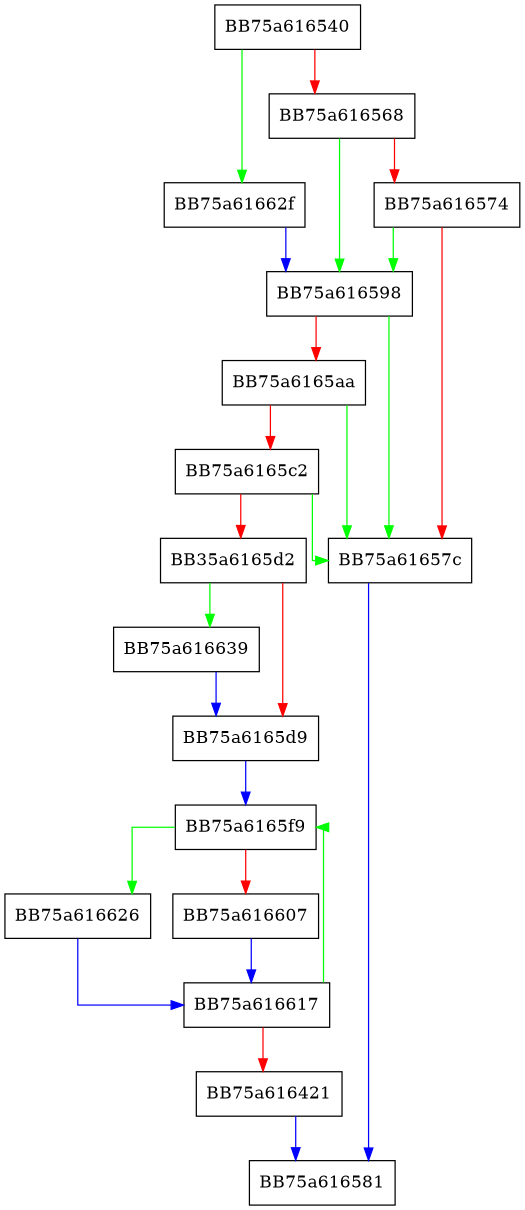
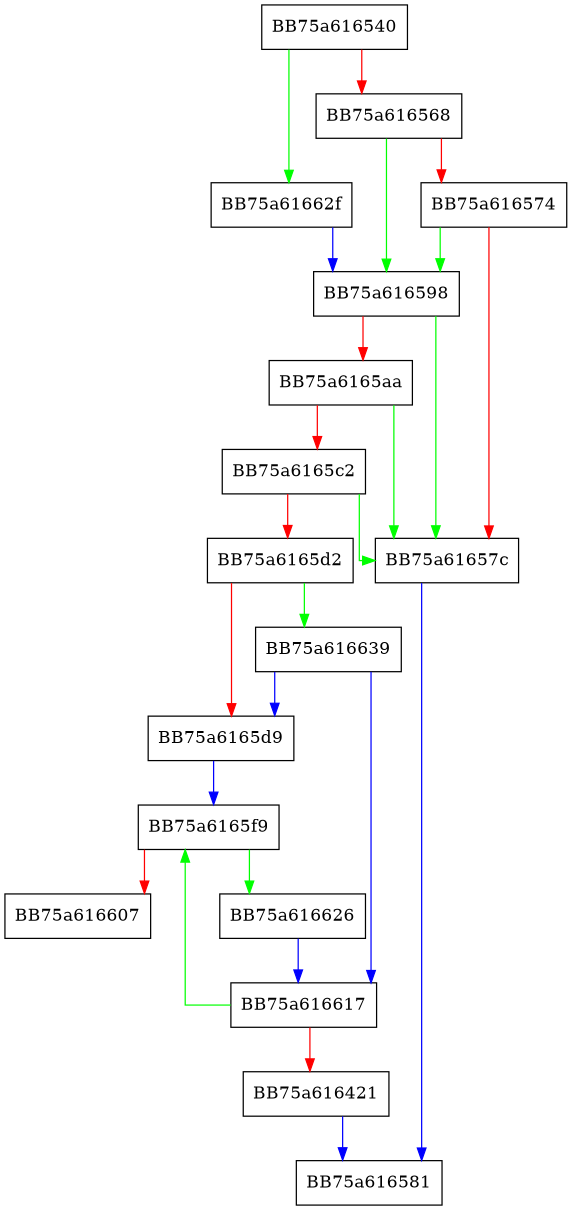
(233, 561) -> (280, 561)
(251, 954) -> (371, 821)
